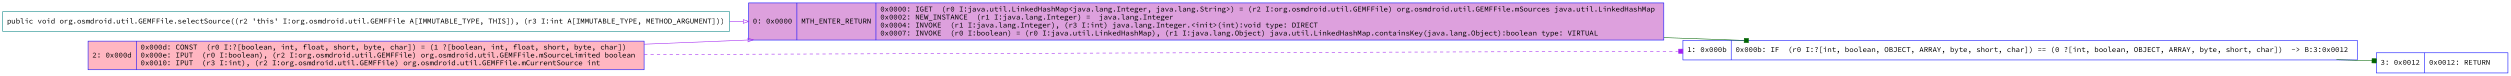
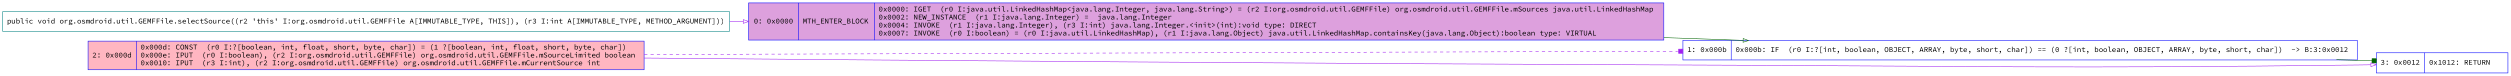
(836, 21) -> (836, 21)
(1704, 39) -> (1704, 39)
(696, 42) -> (1507, 64)
(2466, 63) -> (2466, 63)
